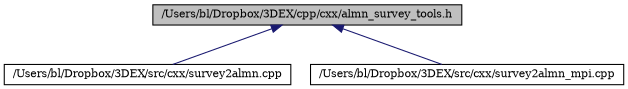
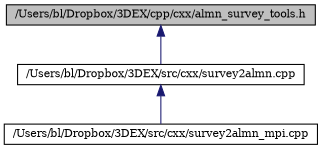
(392, 47) -> (161, 110)
